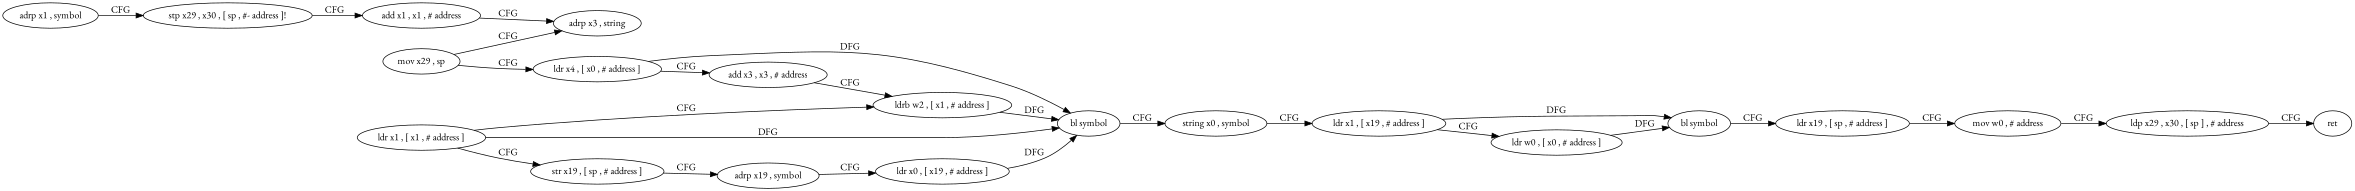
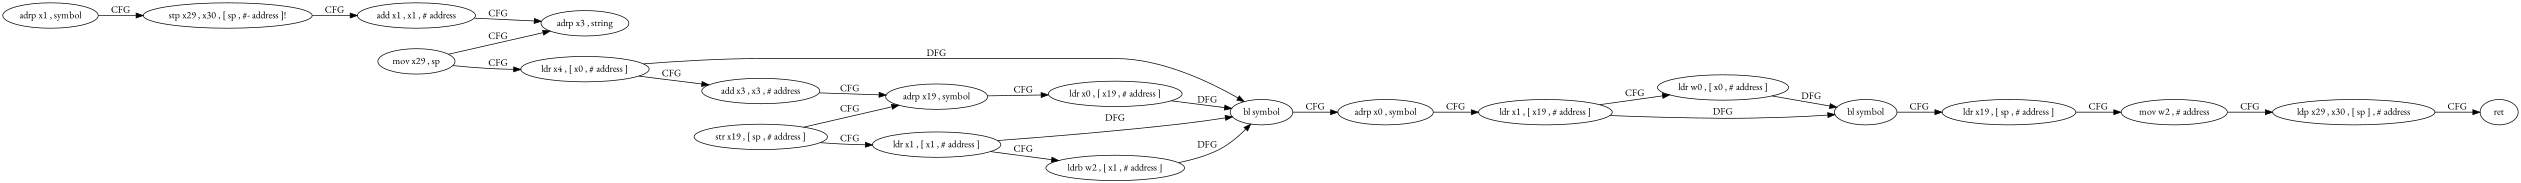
(850, 89) -> (849, 94)
(1216, 123) -> (1386, 112)
(2008, 123) -> (2174, 112)
(495, 157) -> (843, 144)
